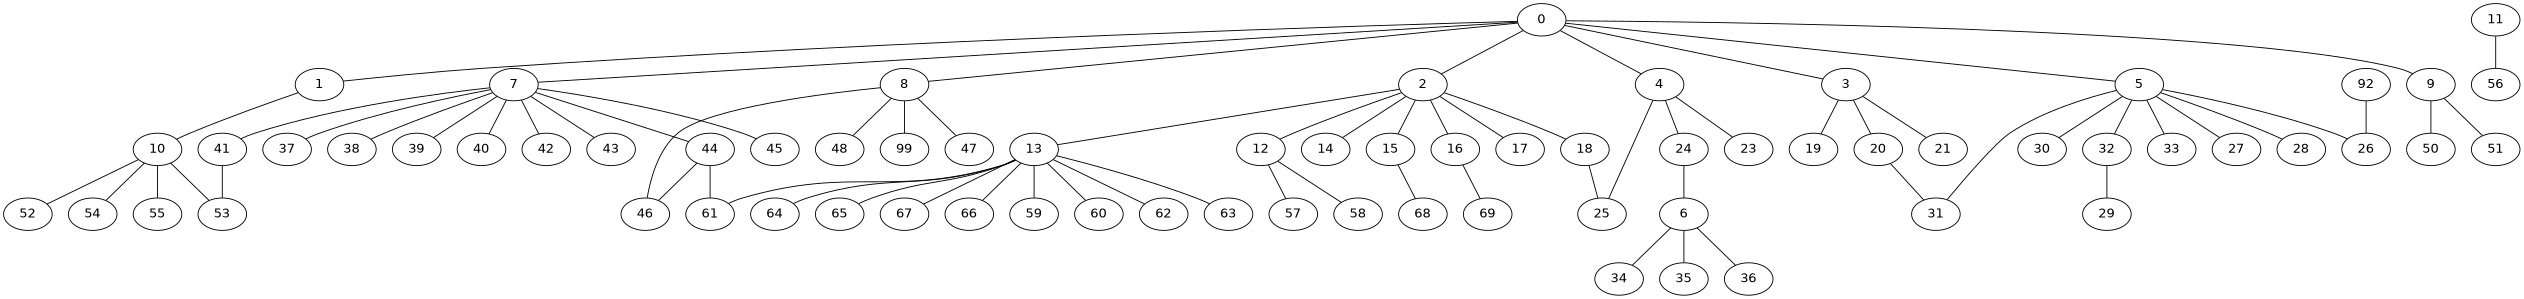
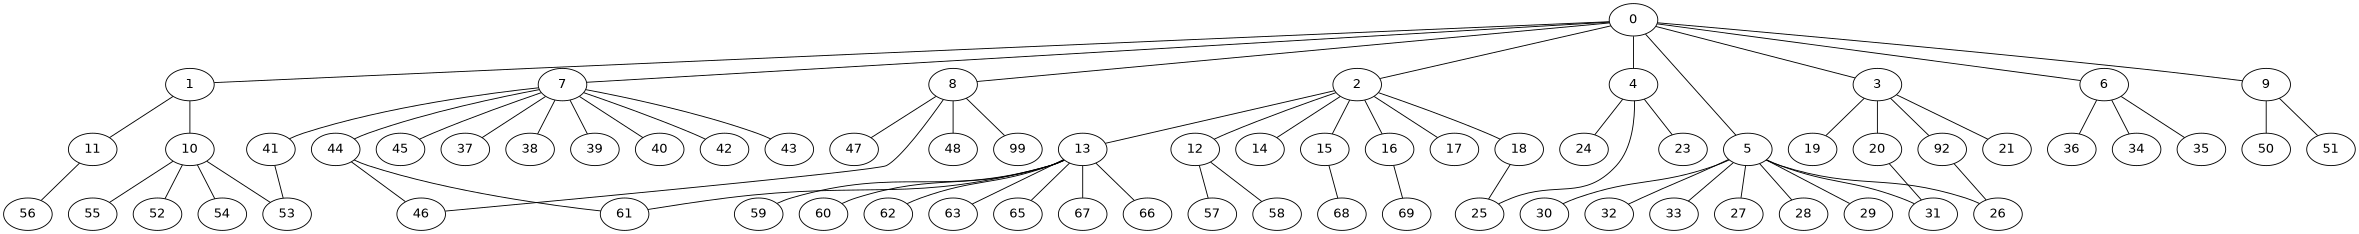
none -> (141, 117)
none -> (1910, 117)
(1684, 182) -> (1869, 52)
(2107, 182) -> (1808, 182)
(775, 214) -> none
